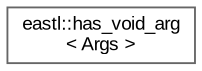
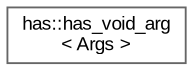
(101, 35) -> (97, 35)
